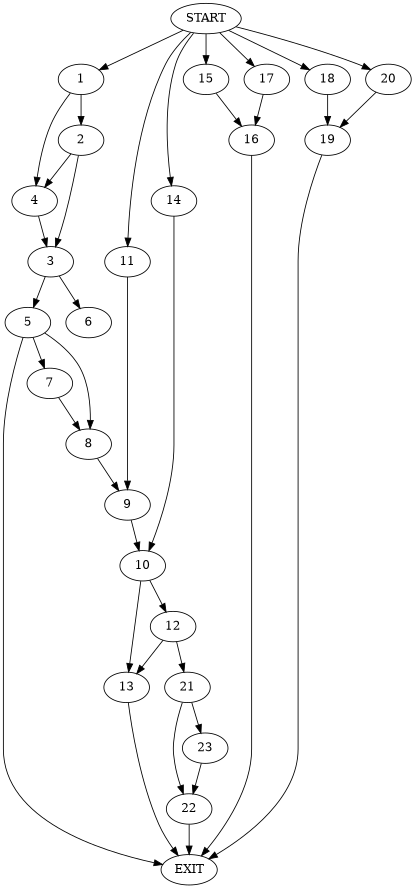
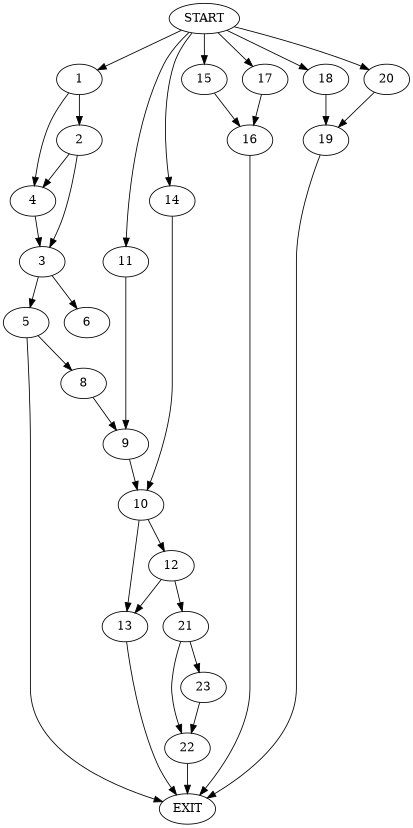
(50, 383) -> none
